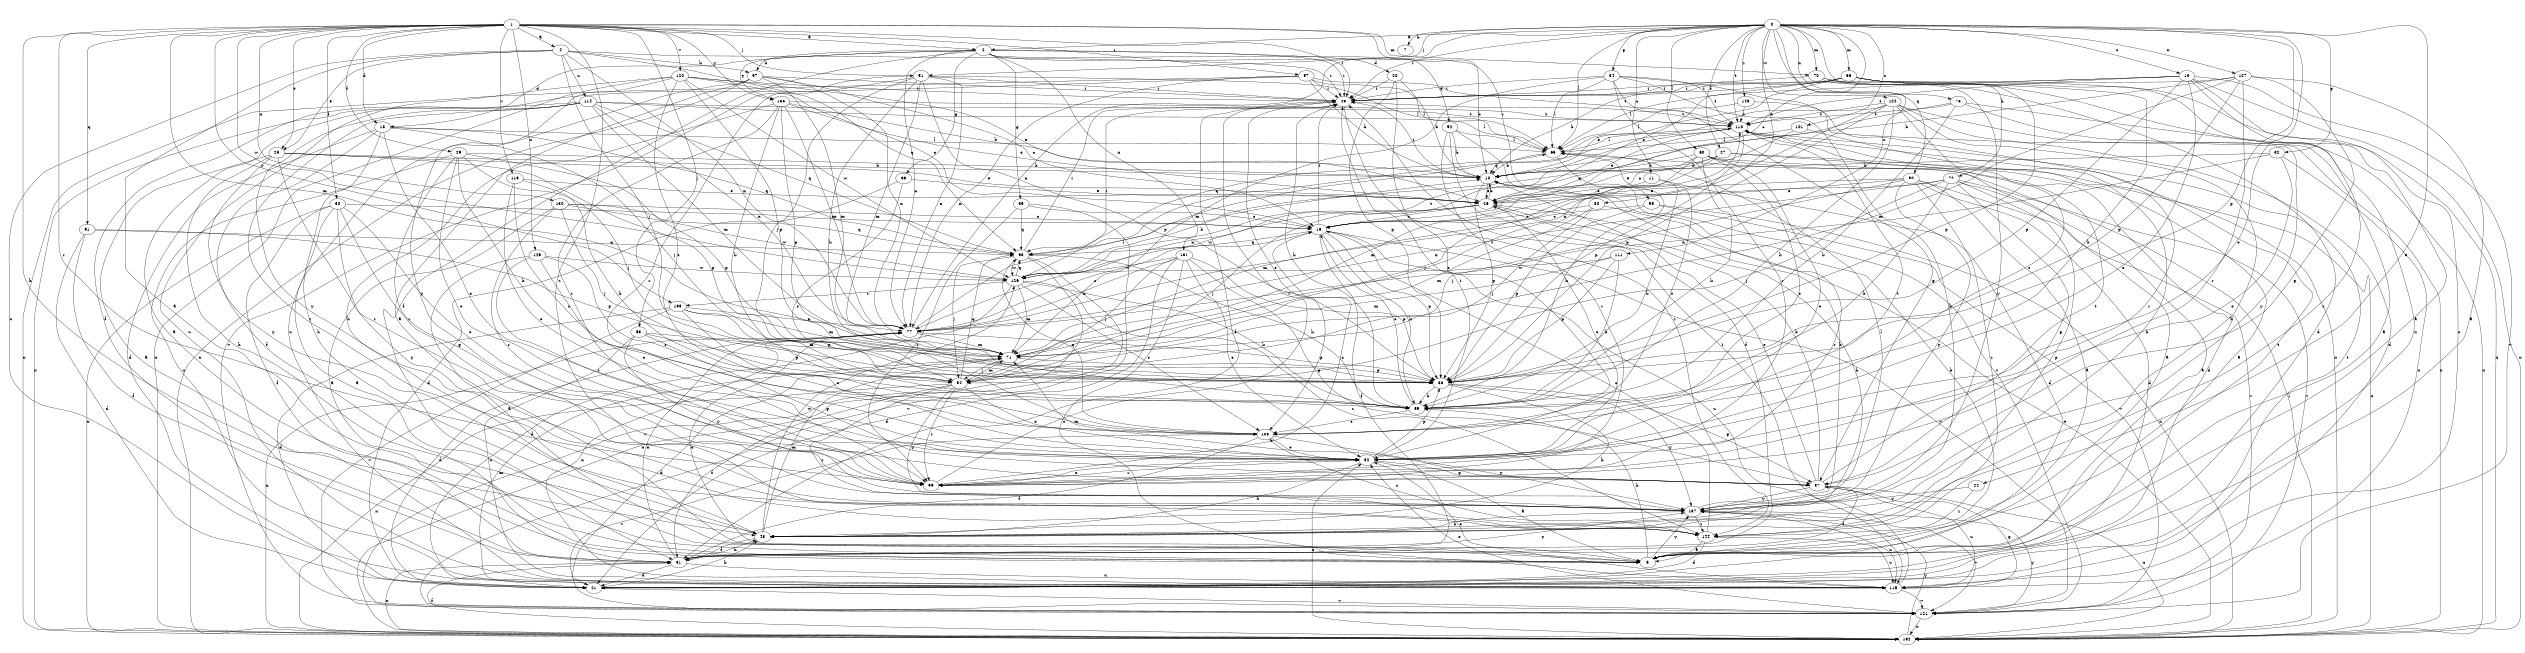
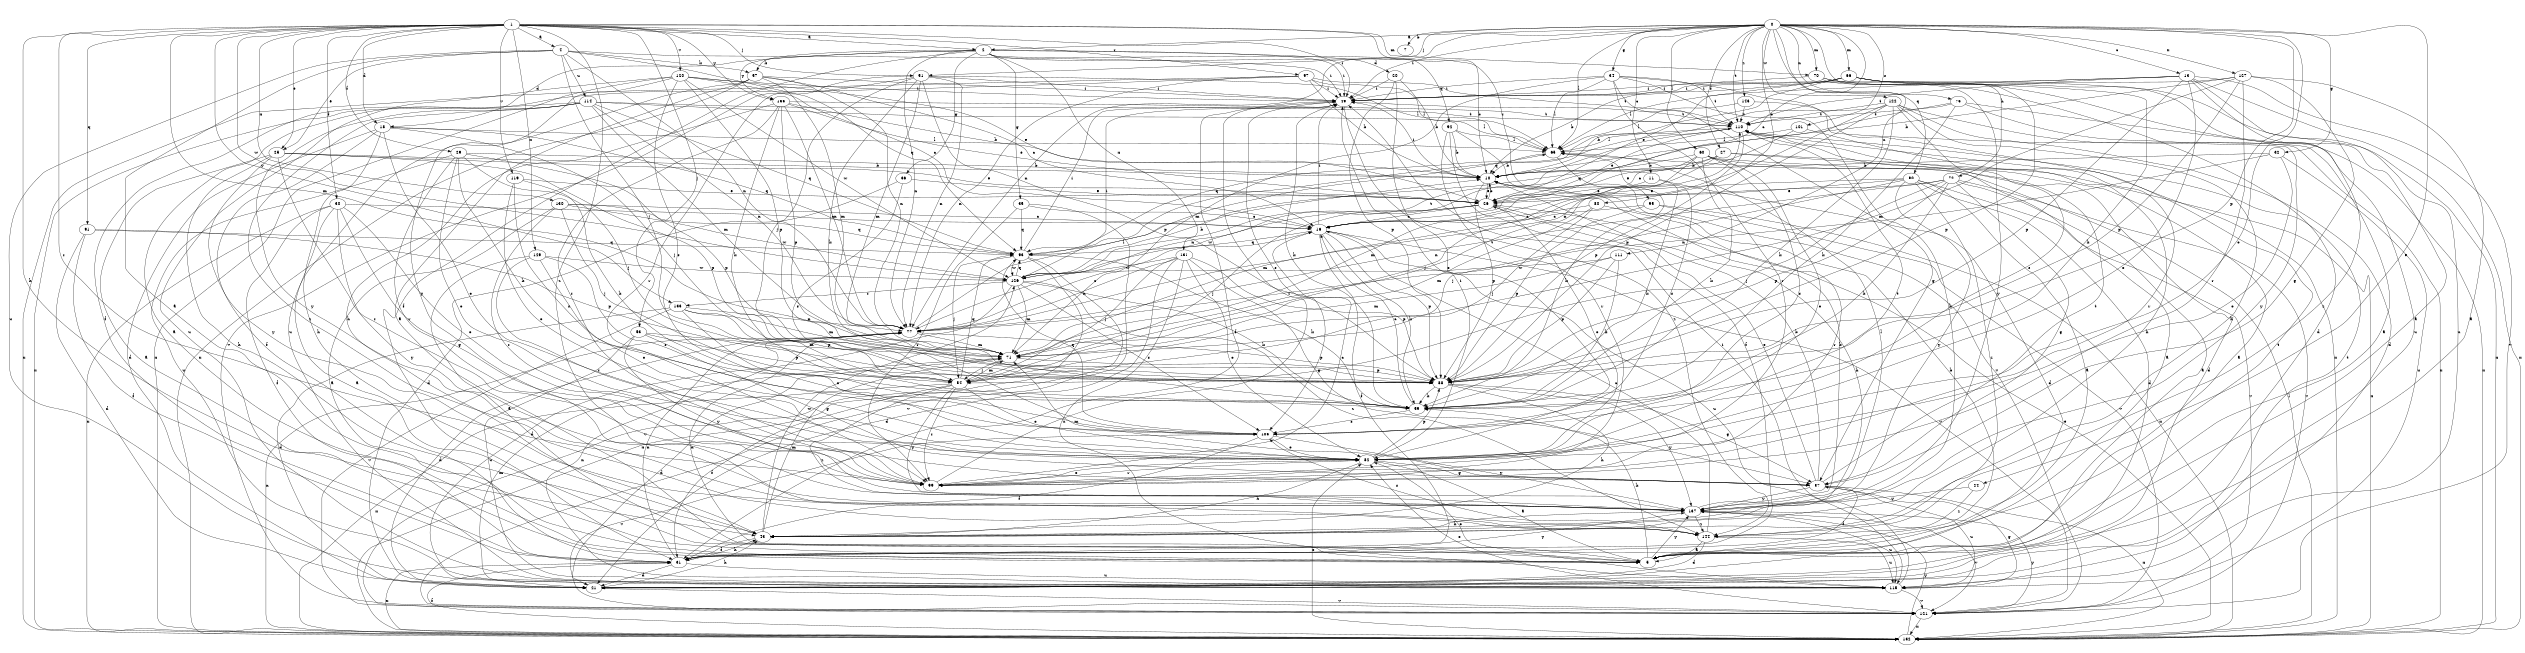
(1687, 524) -> (1692, 301)
